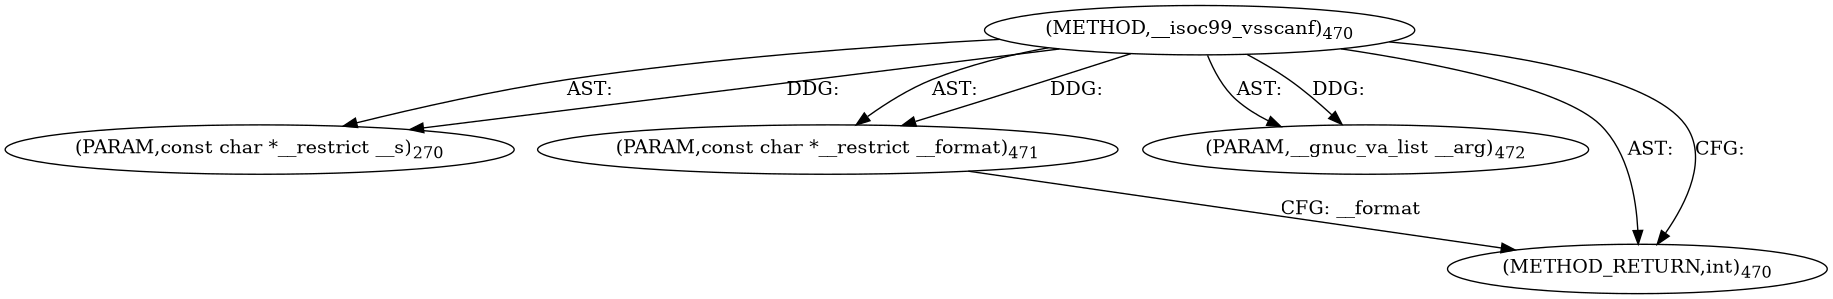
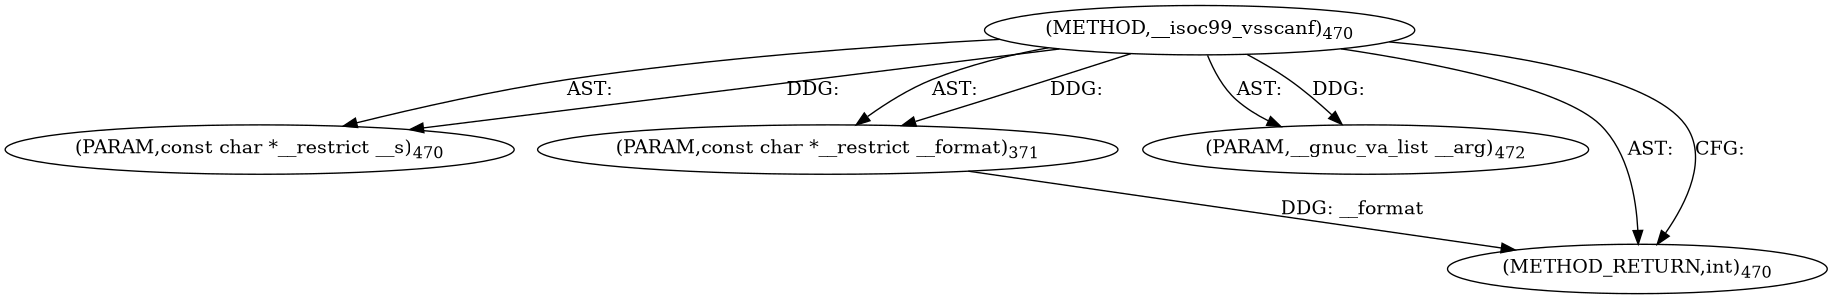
(428, 148) -> (428, 148)
(1024, 148) -> (1024, 148)
(1351, 209) -> (1353, 209)
